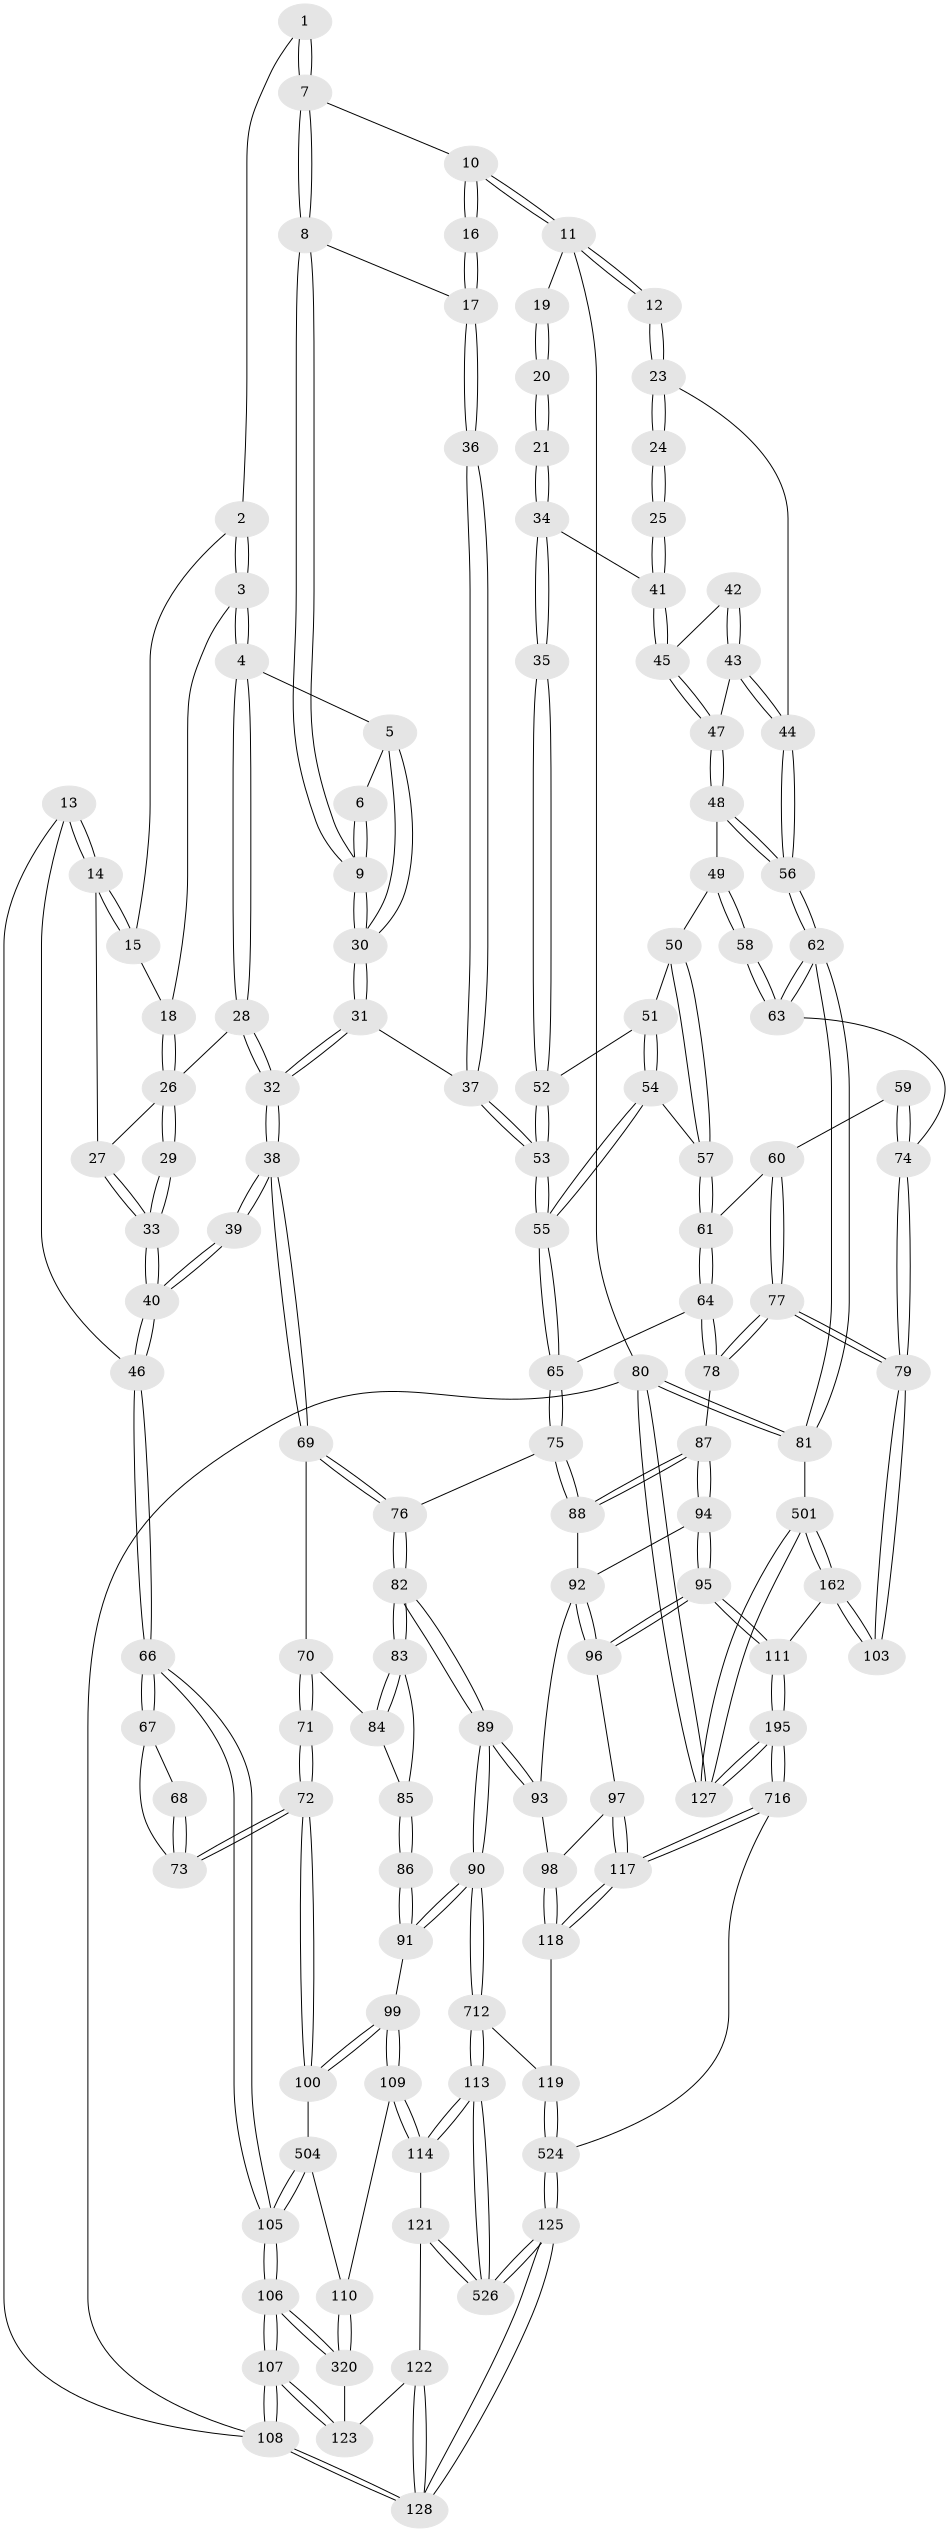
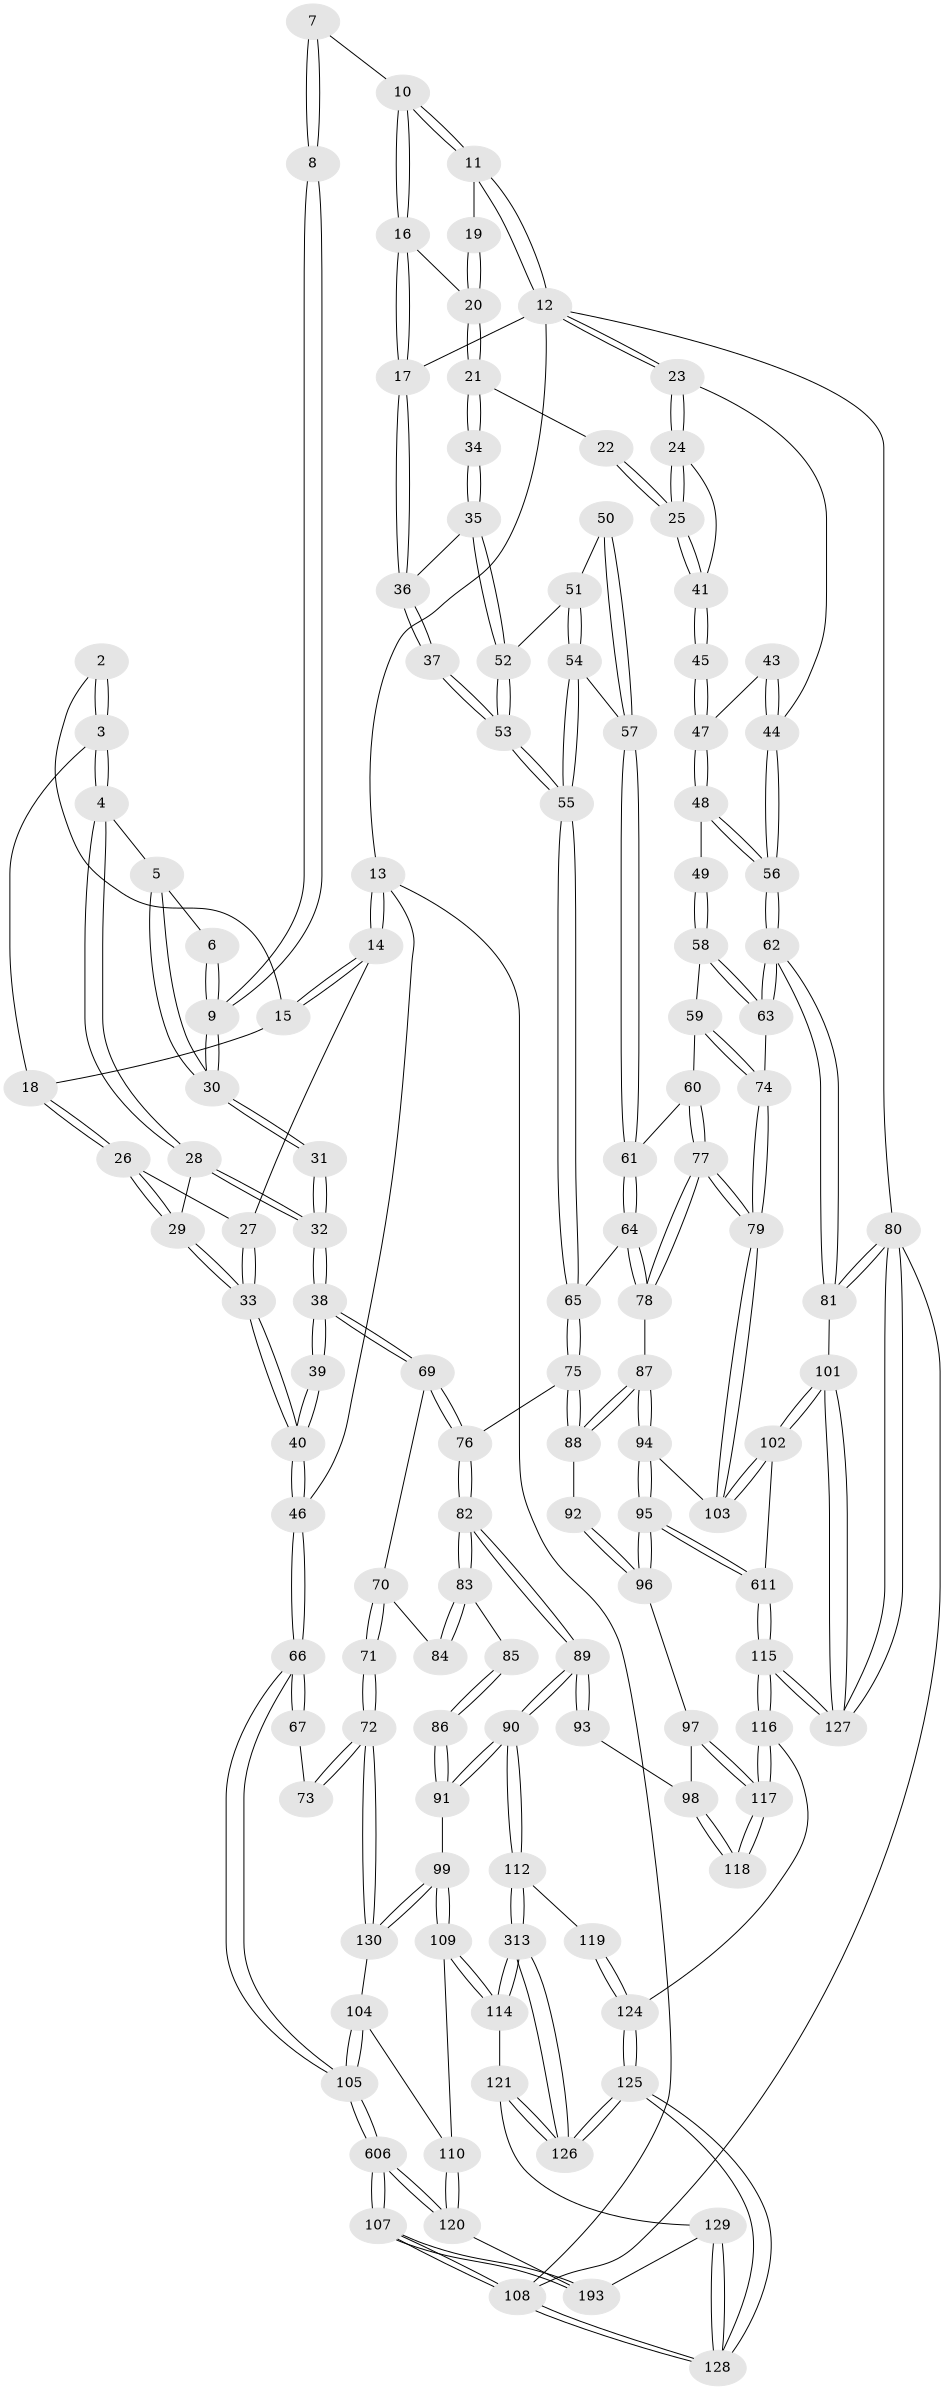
(305, 22) -> none
none -> (438, 270)
(388, 271) -> (474, 342)
none -> (606, 448)
none -> (439, 555)
(604, 557) -> (716, 516)
(734, 591) -> none
none -> (456, 593)
(596, 806) -> (884, 654)
(696, 911) -> none
none -> (698, 982)
(205, 1053) -> (188, 1188)
(416, 1053) -> none
(805, 1515) -> (829, 1373)
(641, 1550) -> (681, 1479)
(832, 1586) -> (773, 1444)
(778, 1657) -> (764, 1586)
(550, 1691) -> none
(778, 1728) -> (764, 1657)
(392, 1764) -> none
(180, 1799) -> none
(778, 1799) -> (764, 1728)
(551, 2012) -> none
(477, 2013) -> (517, 1870)
(308, 2084) -> (369, 1941)
(477, 2084) -> (517, 1941)
(308, 2155) -> (359, 2013)
(551, 2155) -> (630, 2013)
(271, 2297) -> (378, 2155)
(486, 2297) -> (565, 2155)
(345, 2368) -> (452, 2226)
(420, 2368) -> (718, 2226)
(345, 2439) -> (592, 2297)
